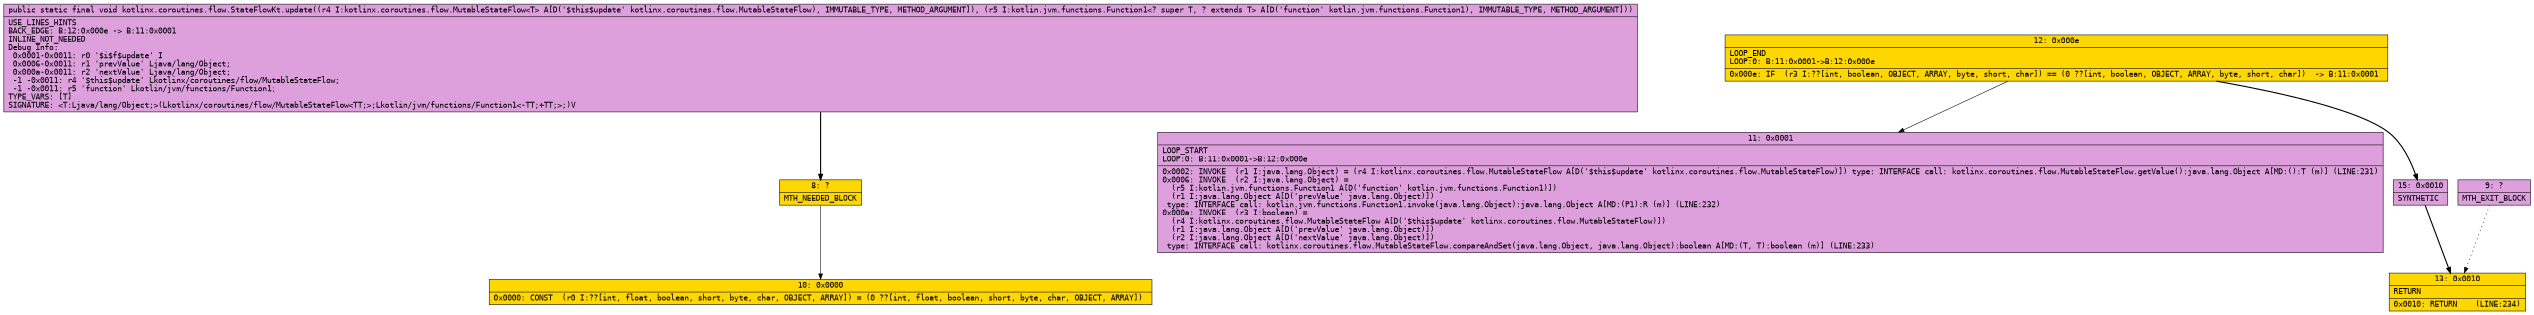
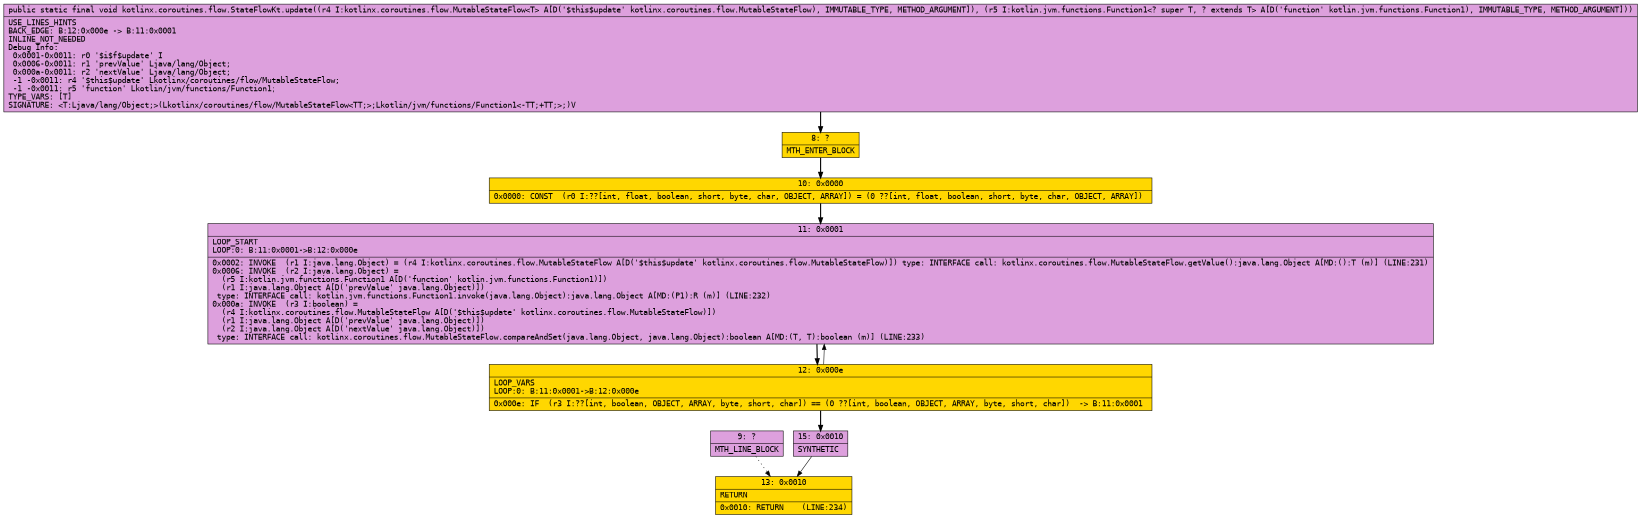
(1748, 54) -> (514, 383)
(821, 199) -> (821, 151)
(2494, 199) -> (747, 450)
none -> (821, 211)
(2437, 237) -> (806, 464)
(821, 239) -> (821, 165)
none -> (817, 351)
